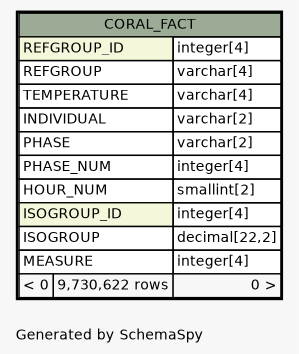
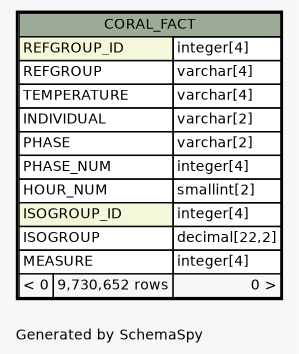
(113, 285) -> (113, 285)
